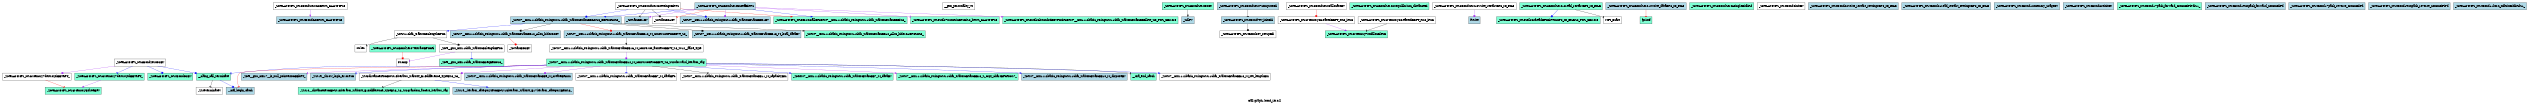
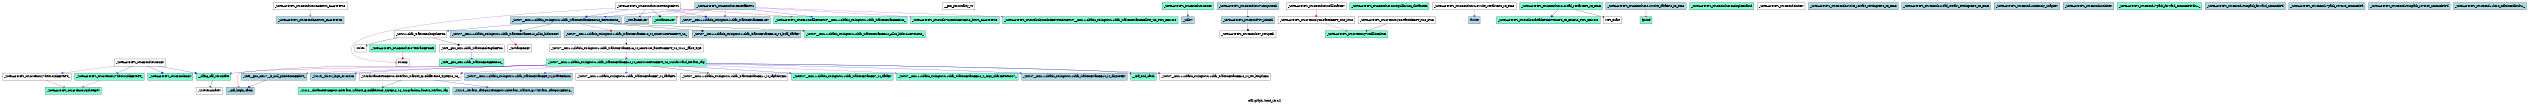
(664, 20) -> (664, 20)
(1336, 27) -> (1336, 27)
(433, 56) -> (456, 21)
(226, 83) -> (258, 83)
